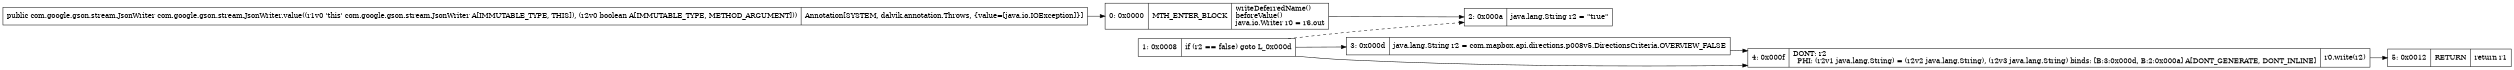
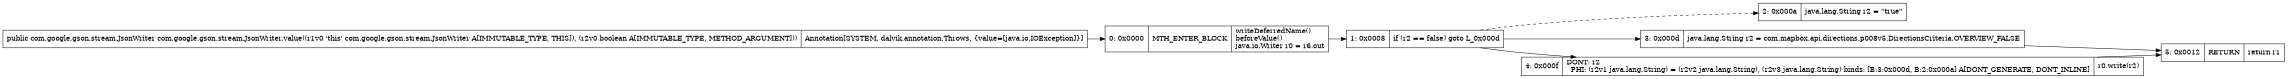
(1394, 17) -> (1335, 39)
(1737, 51) -> (2090, 48)
